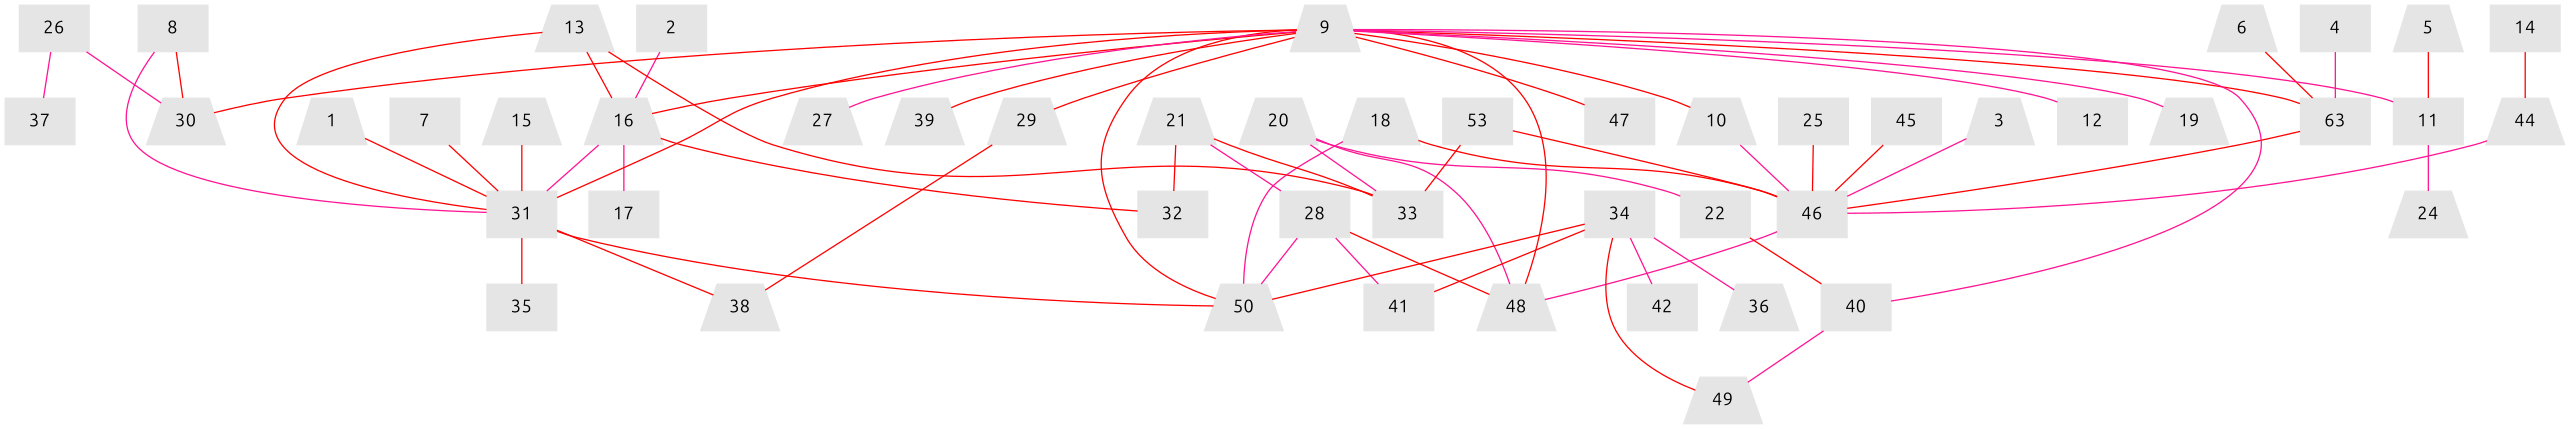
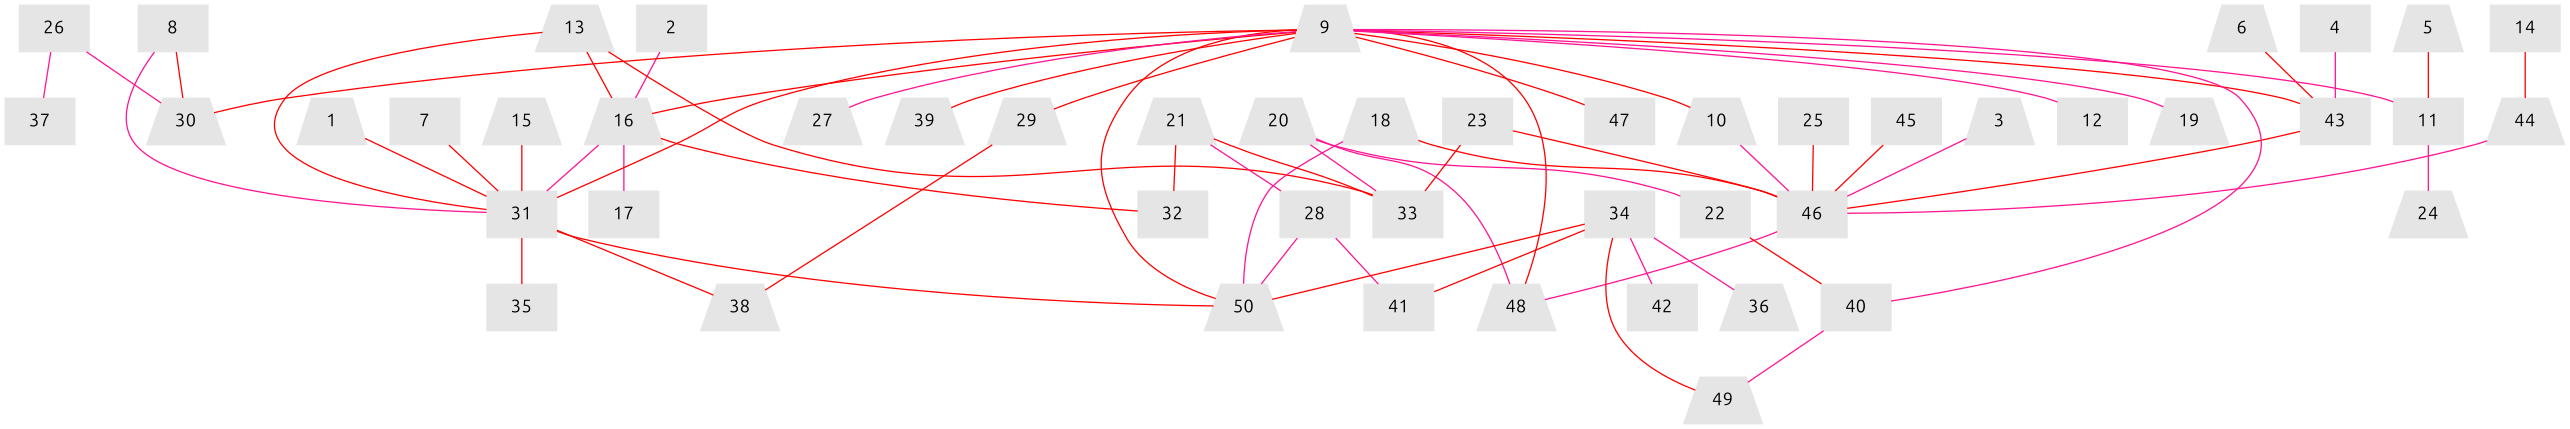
(1478, 121) -> (1478, 121)
(2335, 121) -> (2335, 121)
(1406, 258) -> none
